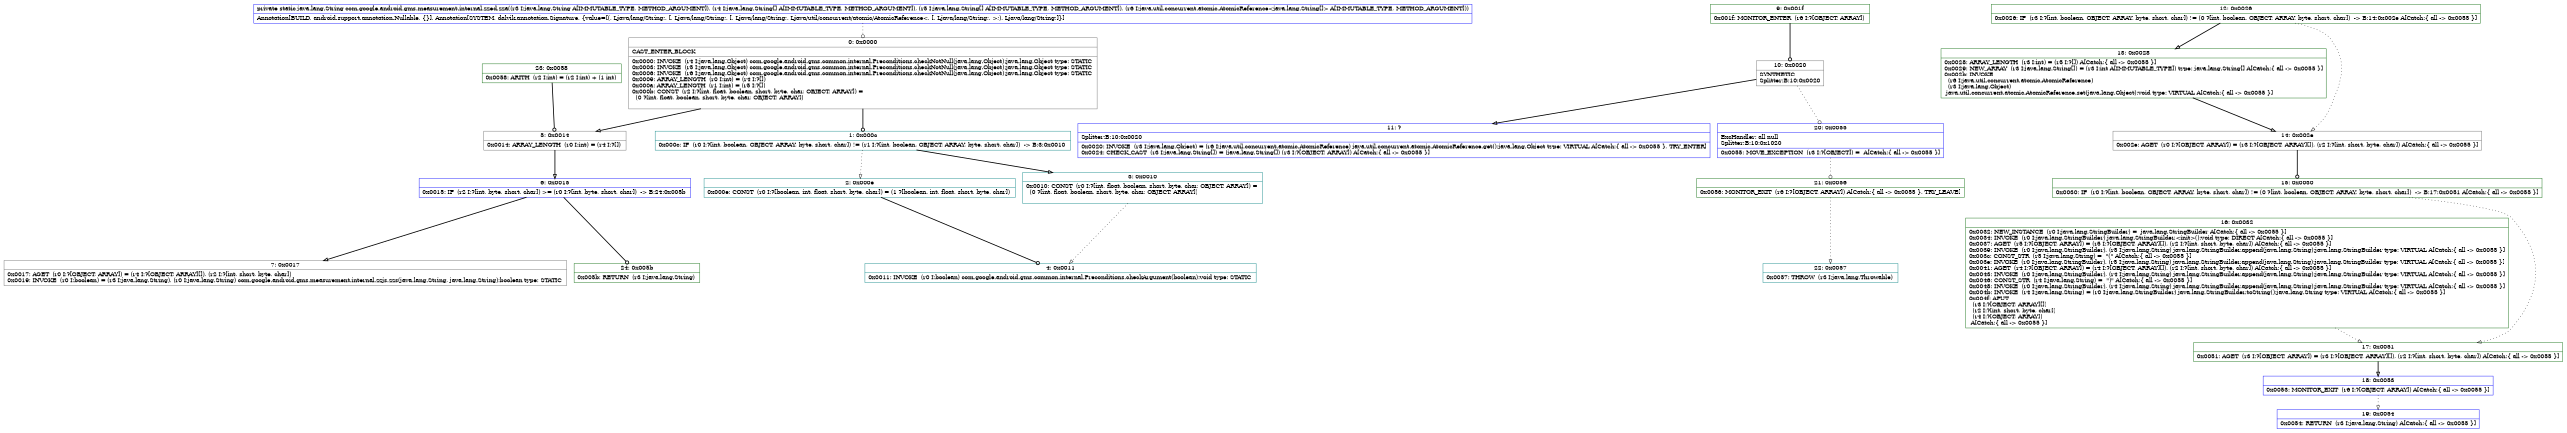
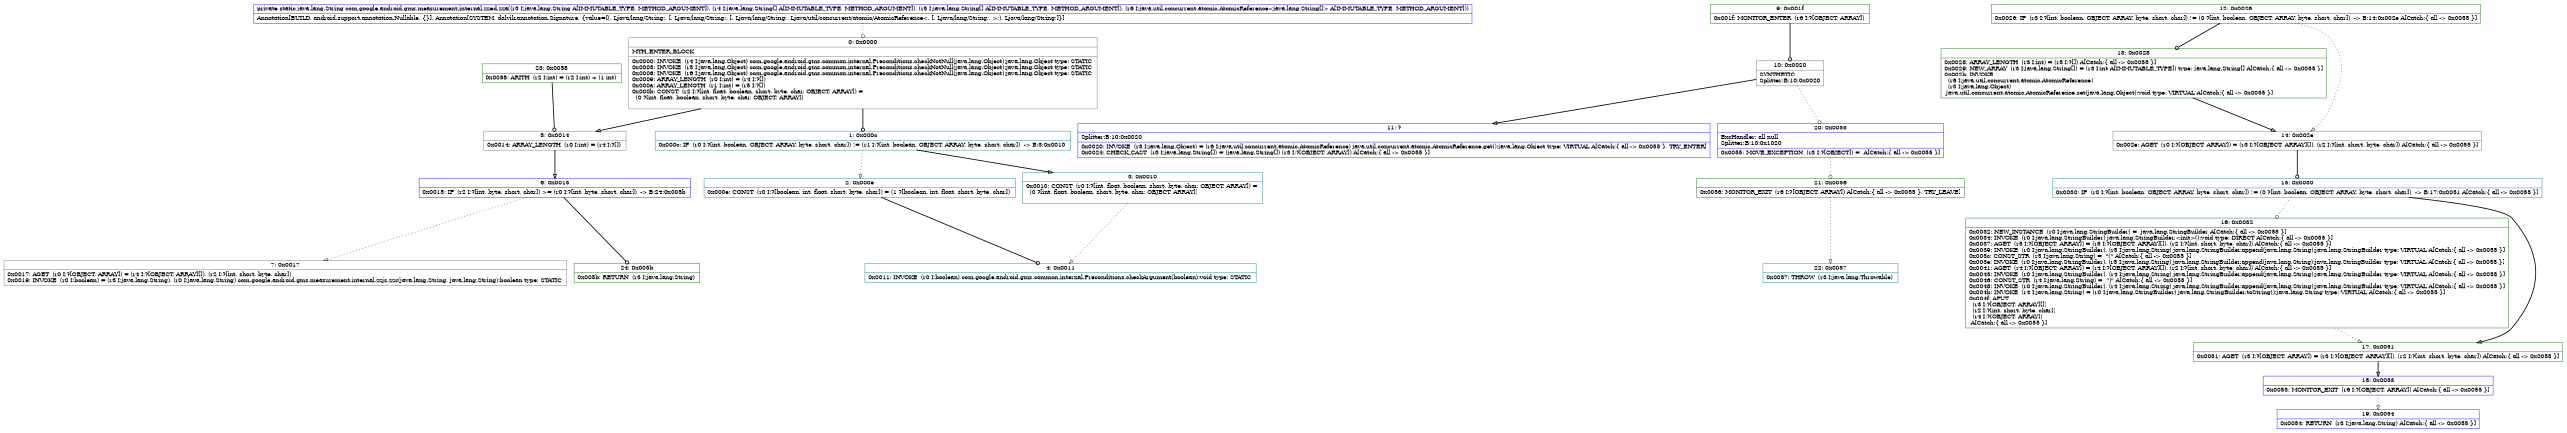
(2200, 35) -> (2200, 35)
(664, 52) -> (663, 52)
(2297, 188) -> (2297, 188)
none -> (2284, 206)
(427, 228) -> (427, 228)
(2526, 239) -> (2526, 239)
